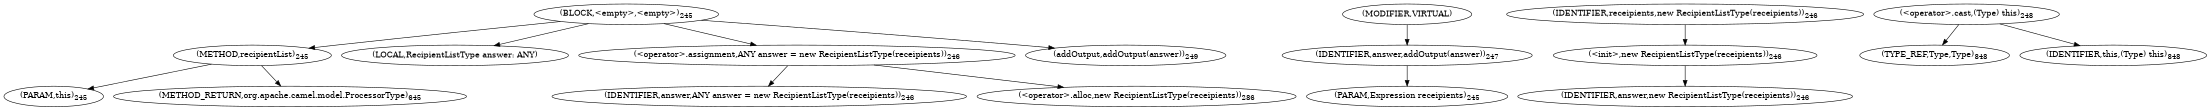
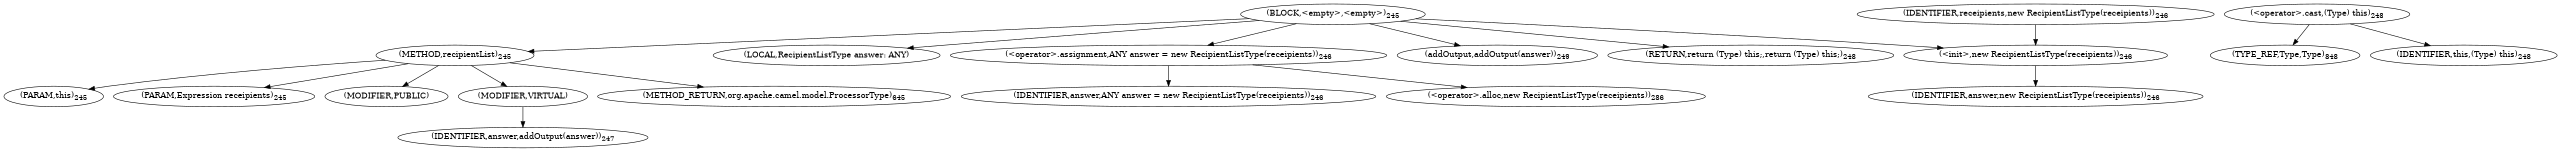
none -> (1677, 32)
none -> (1751, 55)
(2174, 55) -> (2525, 55)
(1407, 73) -> (339, 75)
none -> (487, 74)
none -> (387, 96)
